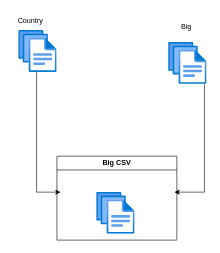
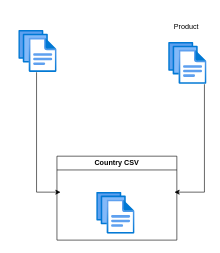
(30, 21) -> none
(186, 27) -> (186, 27)
(117, 164) -> (117, 164)
